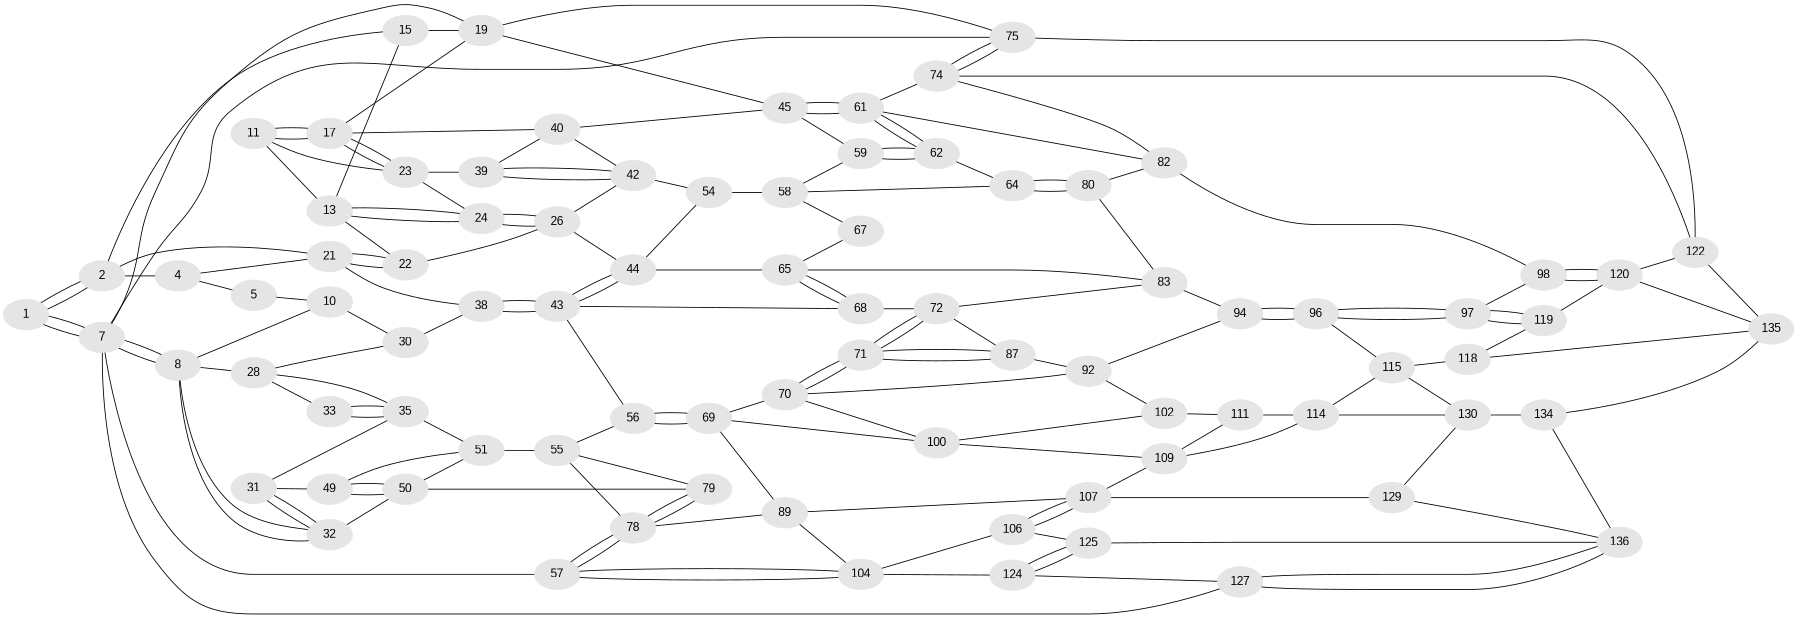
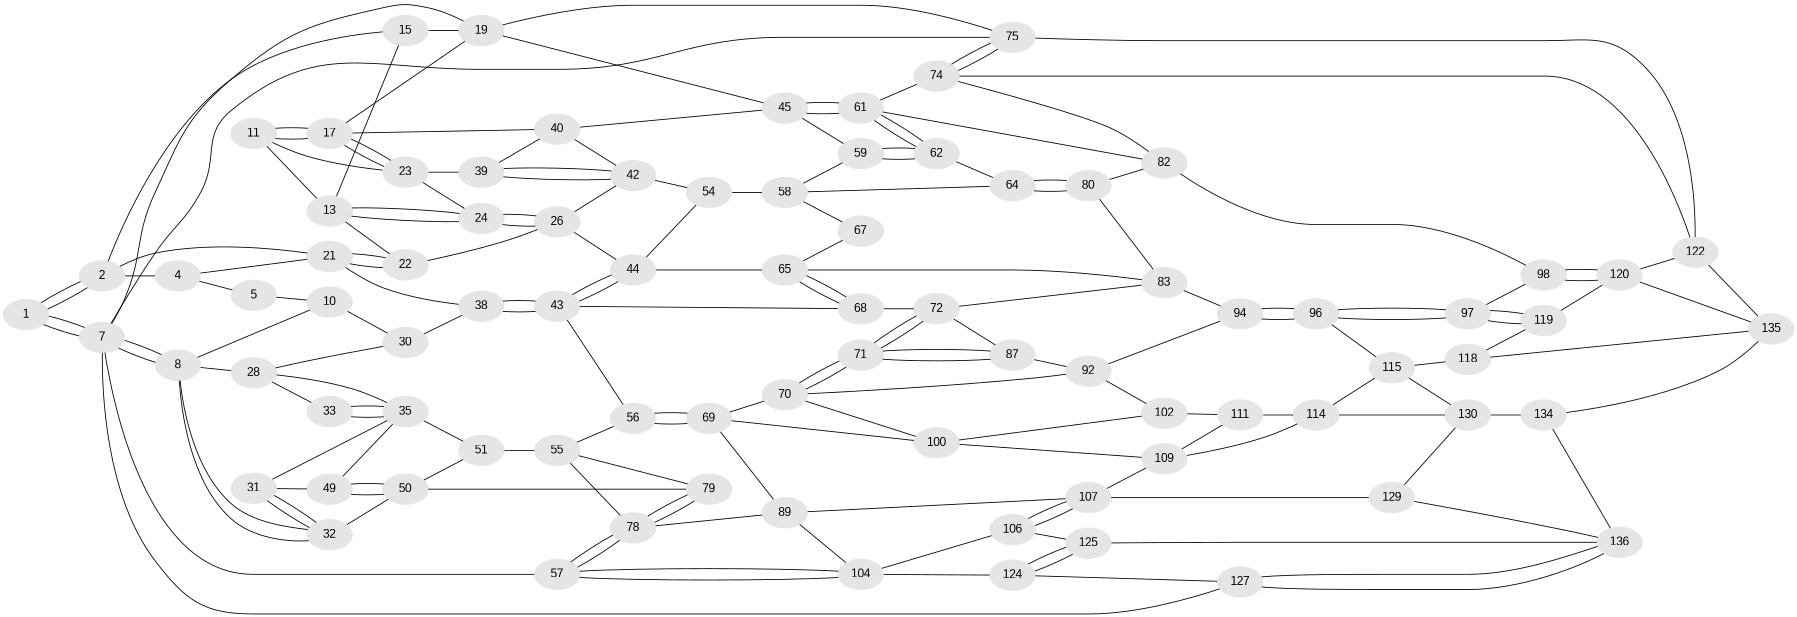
(402, 461) -> (368, 450)
